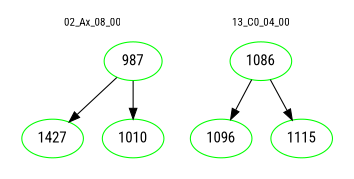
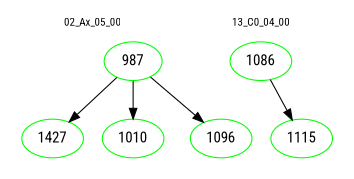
(93, 23) -> (93, 23)
(244, 95) -> (166, 90)
